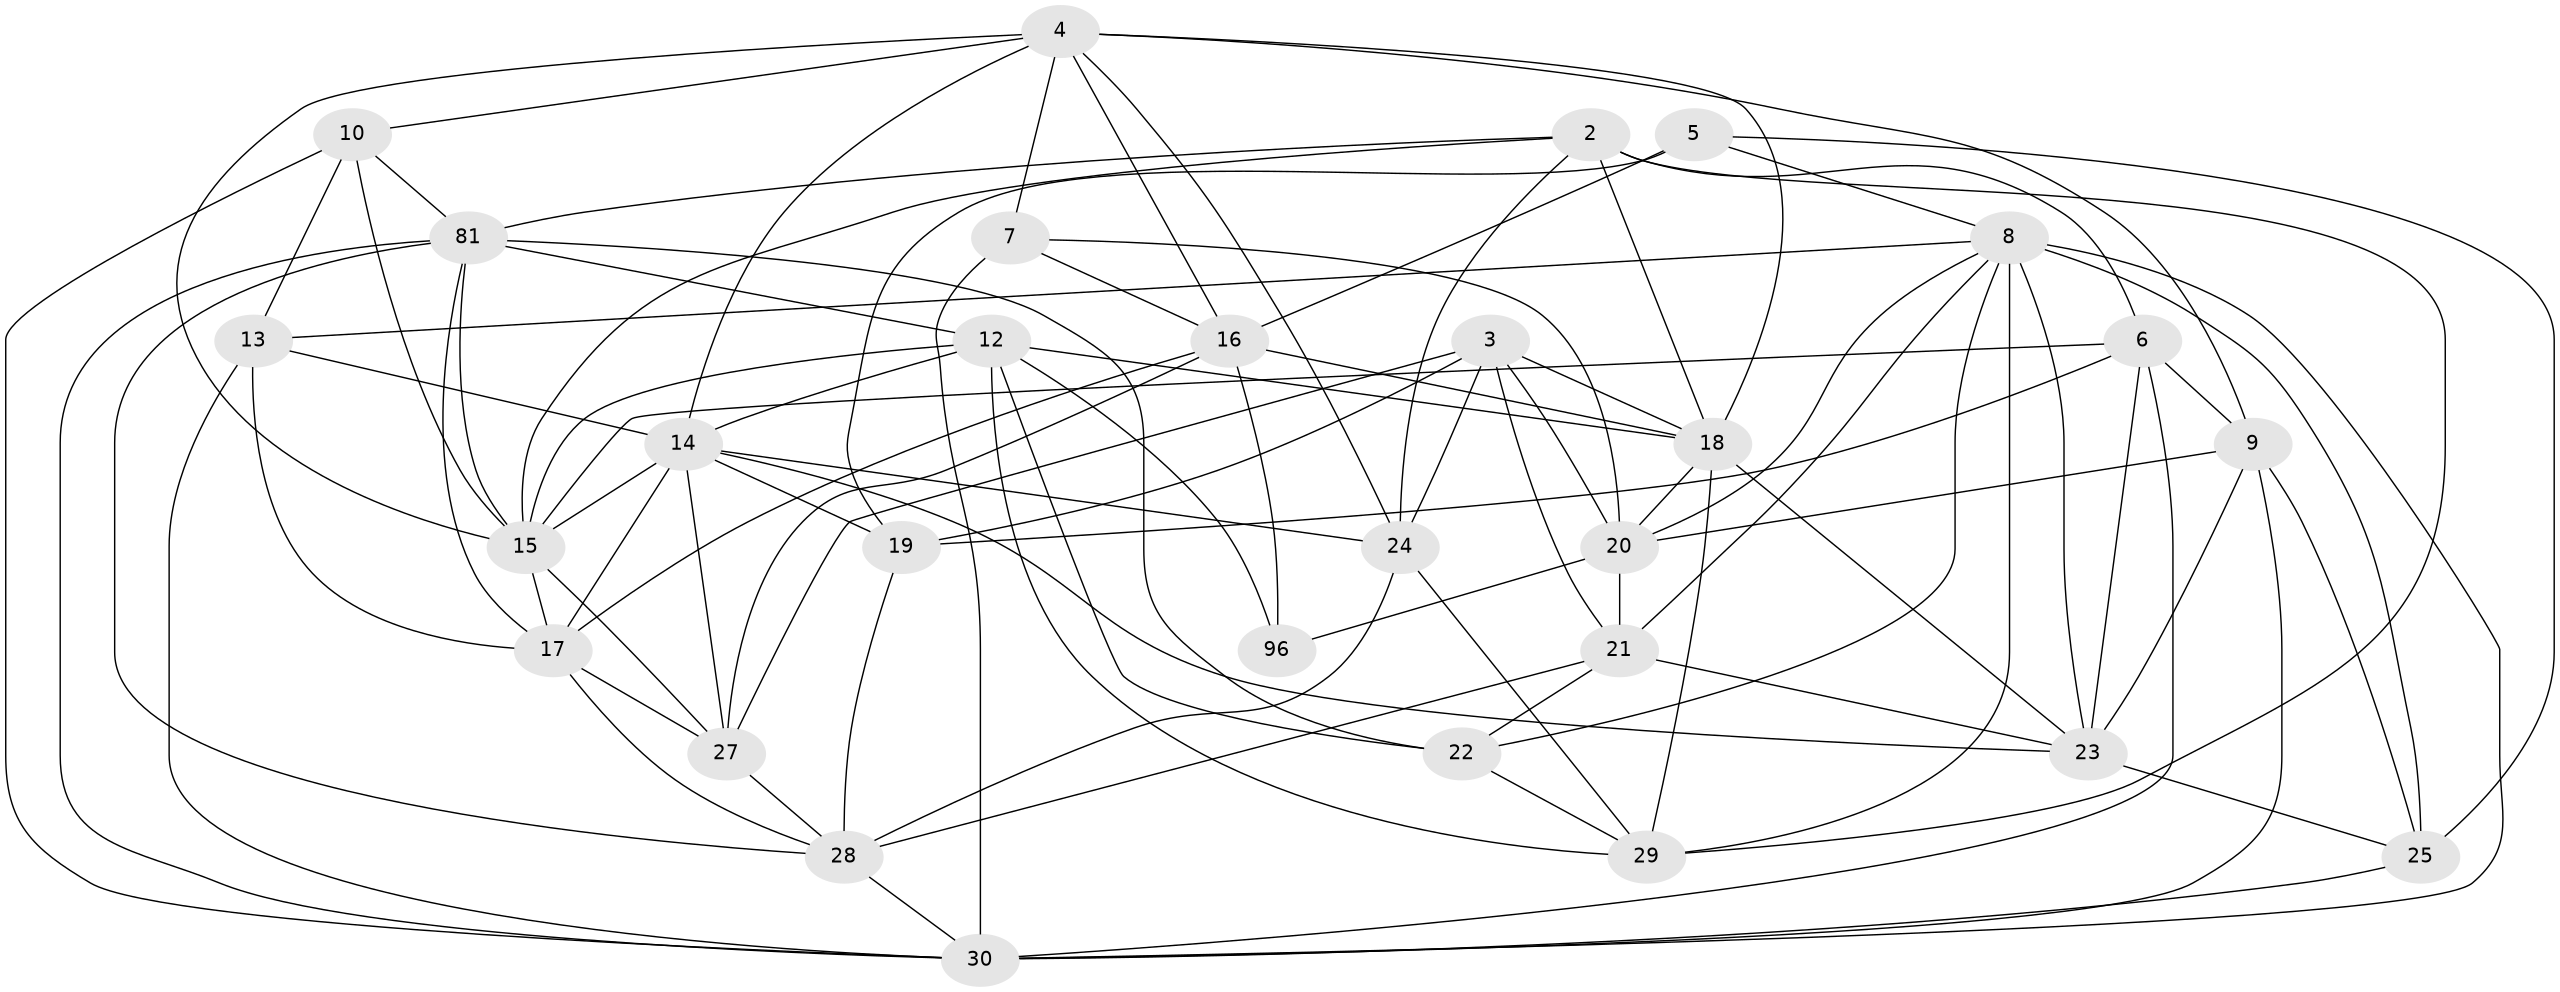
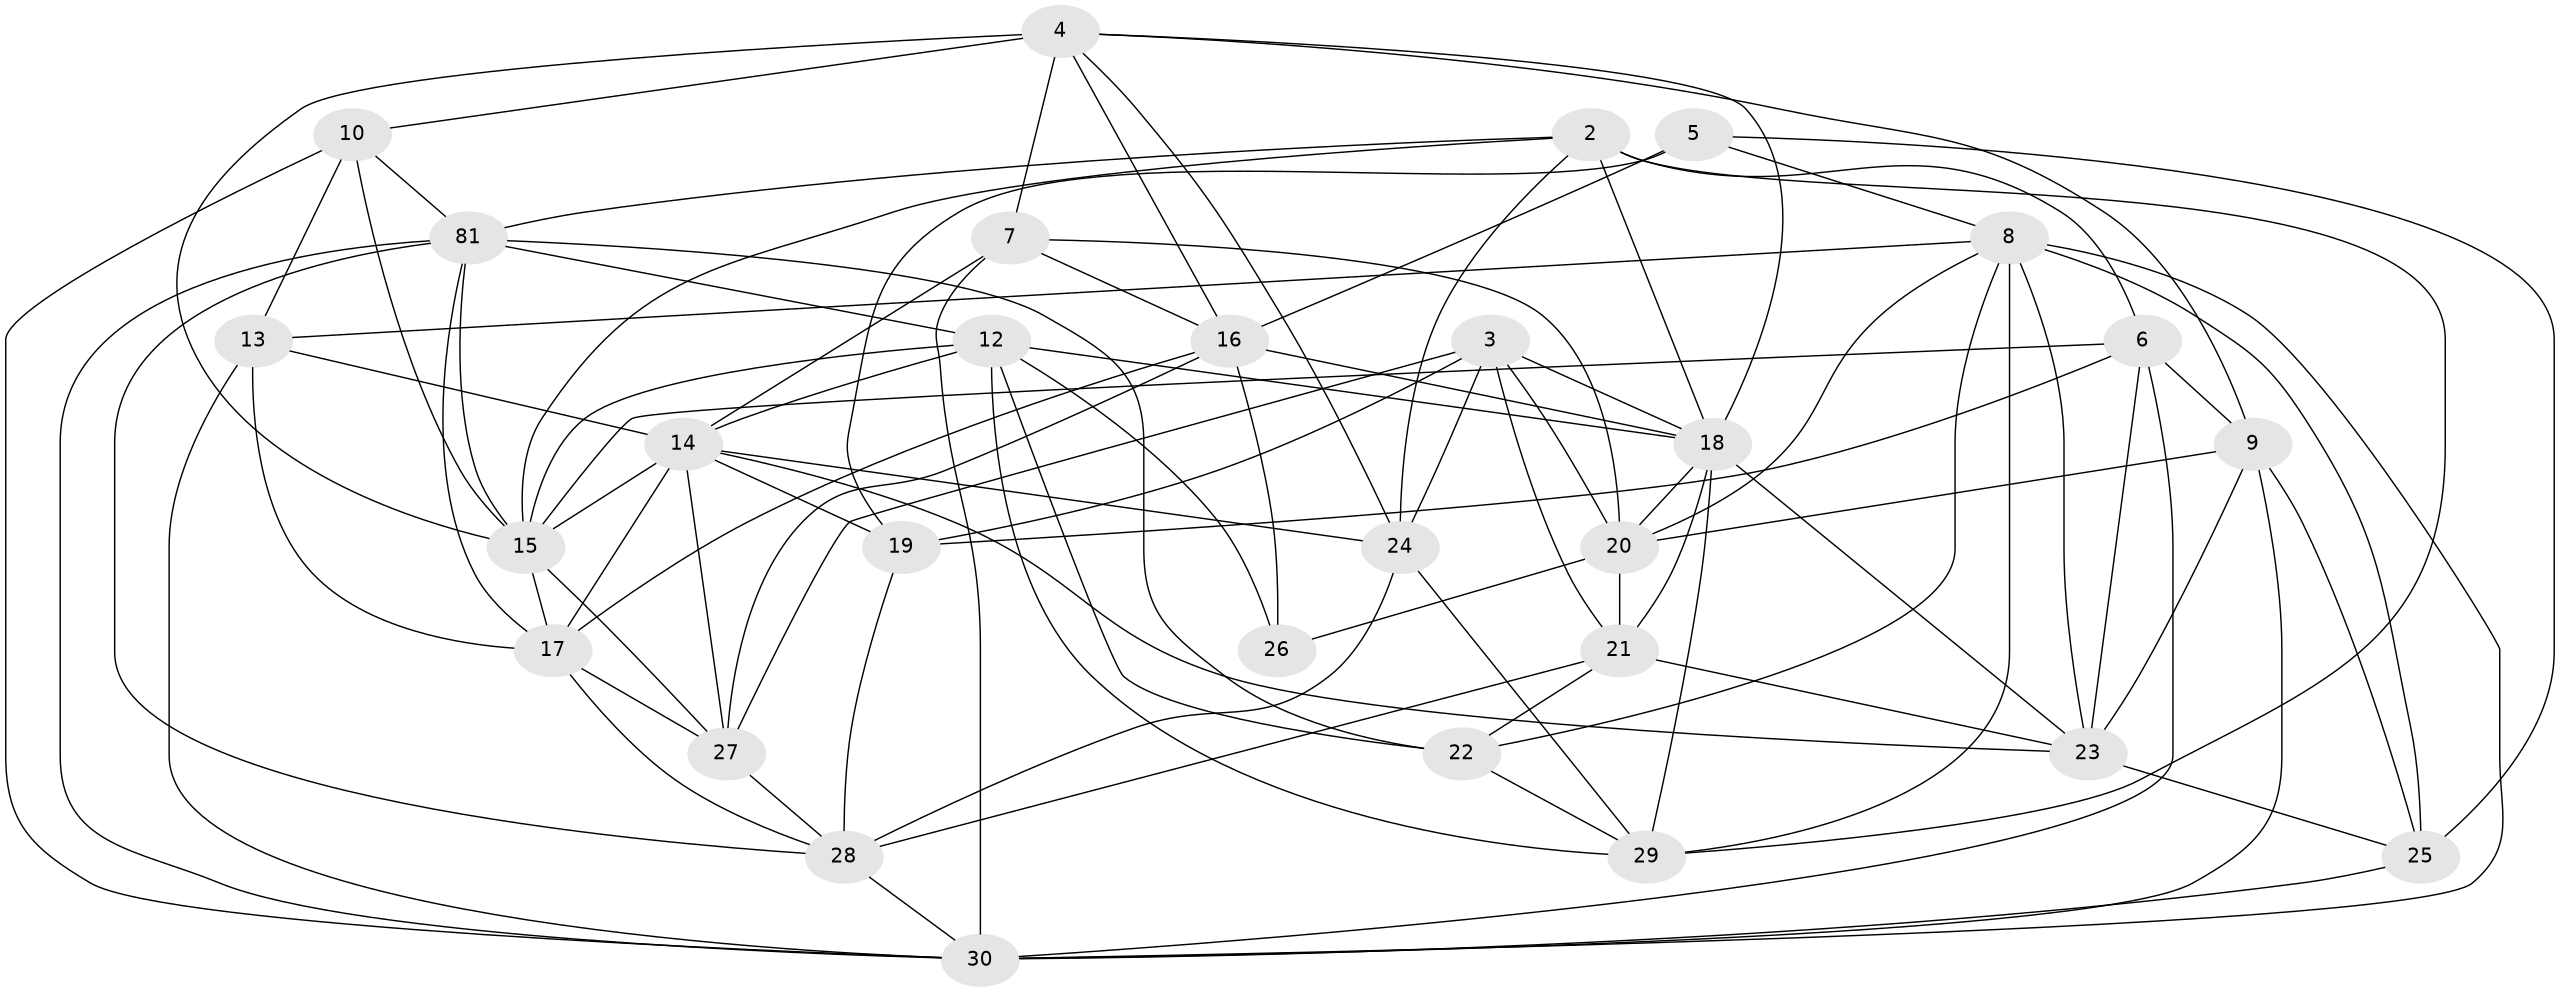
(799, 197) -> (847, 341)
(1831, 442) -> (1681, 552)
(1277, 651) -> (1277, 651)
